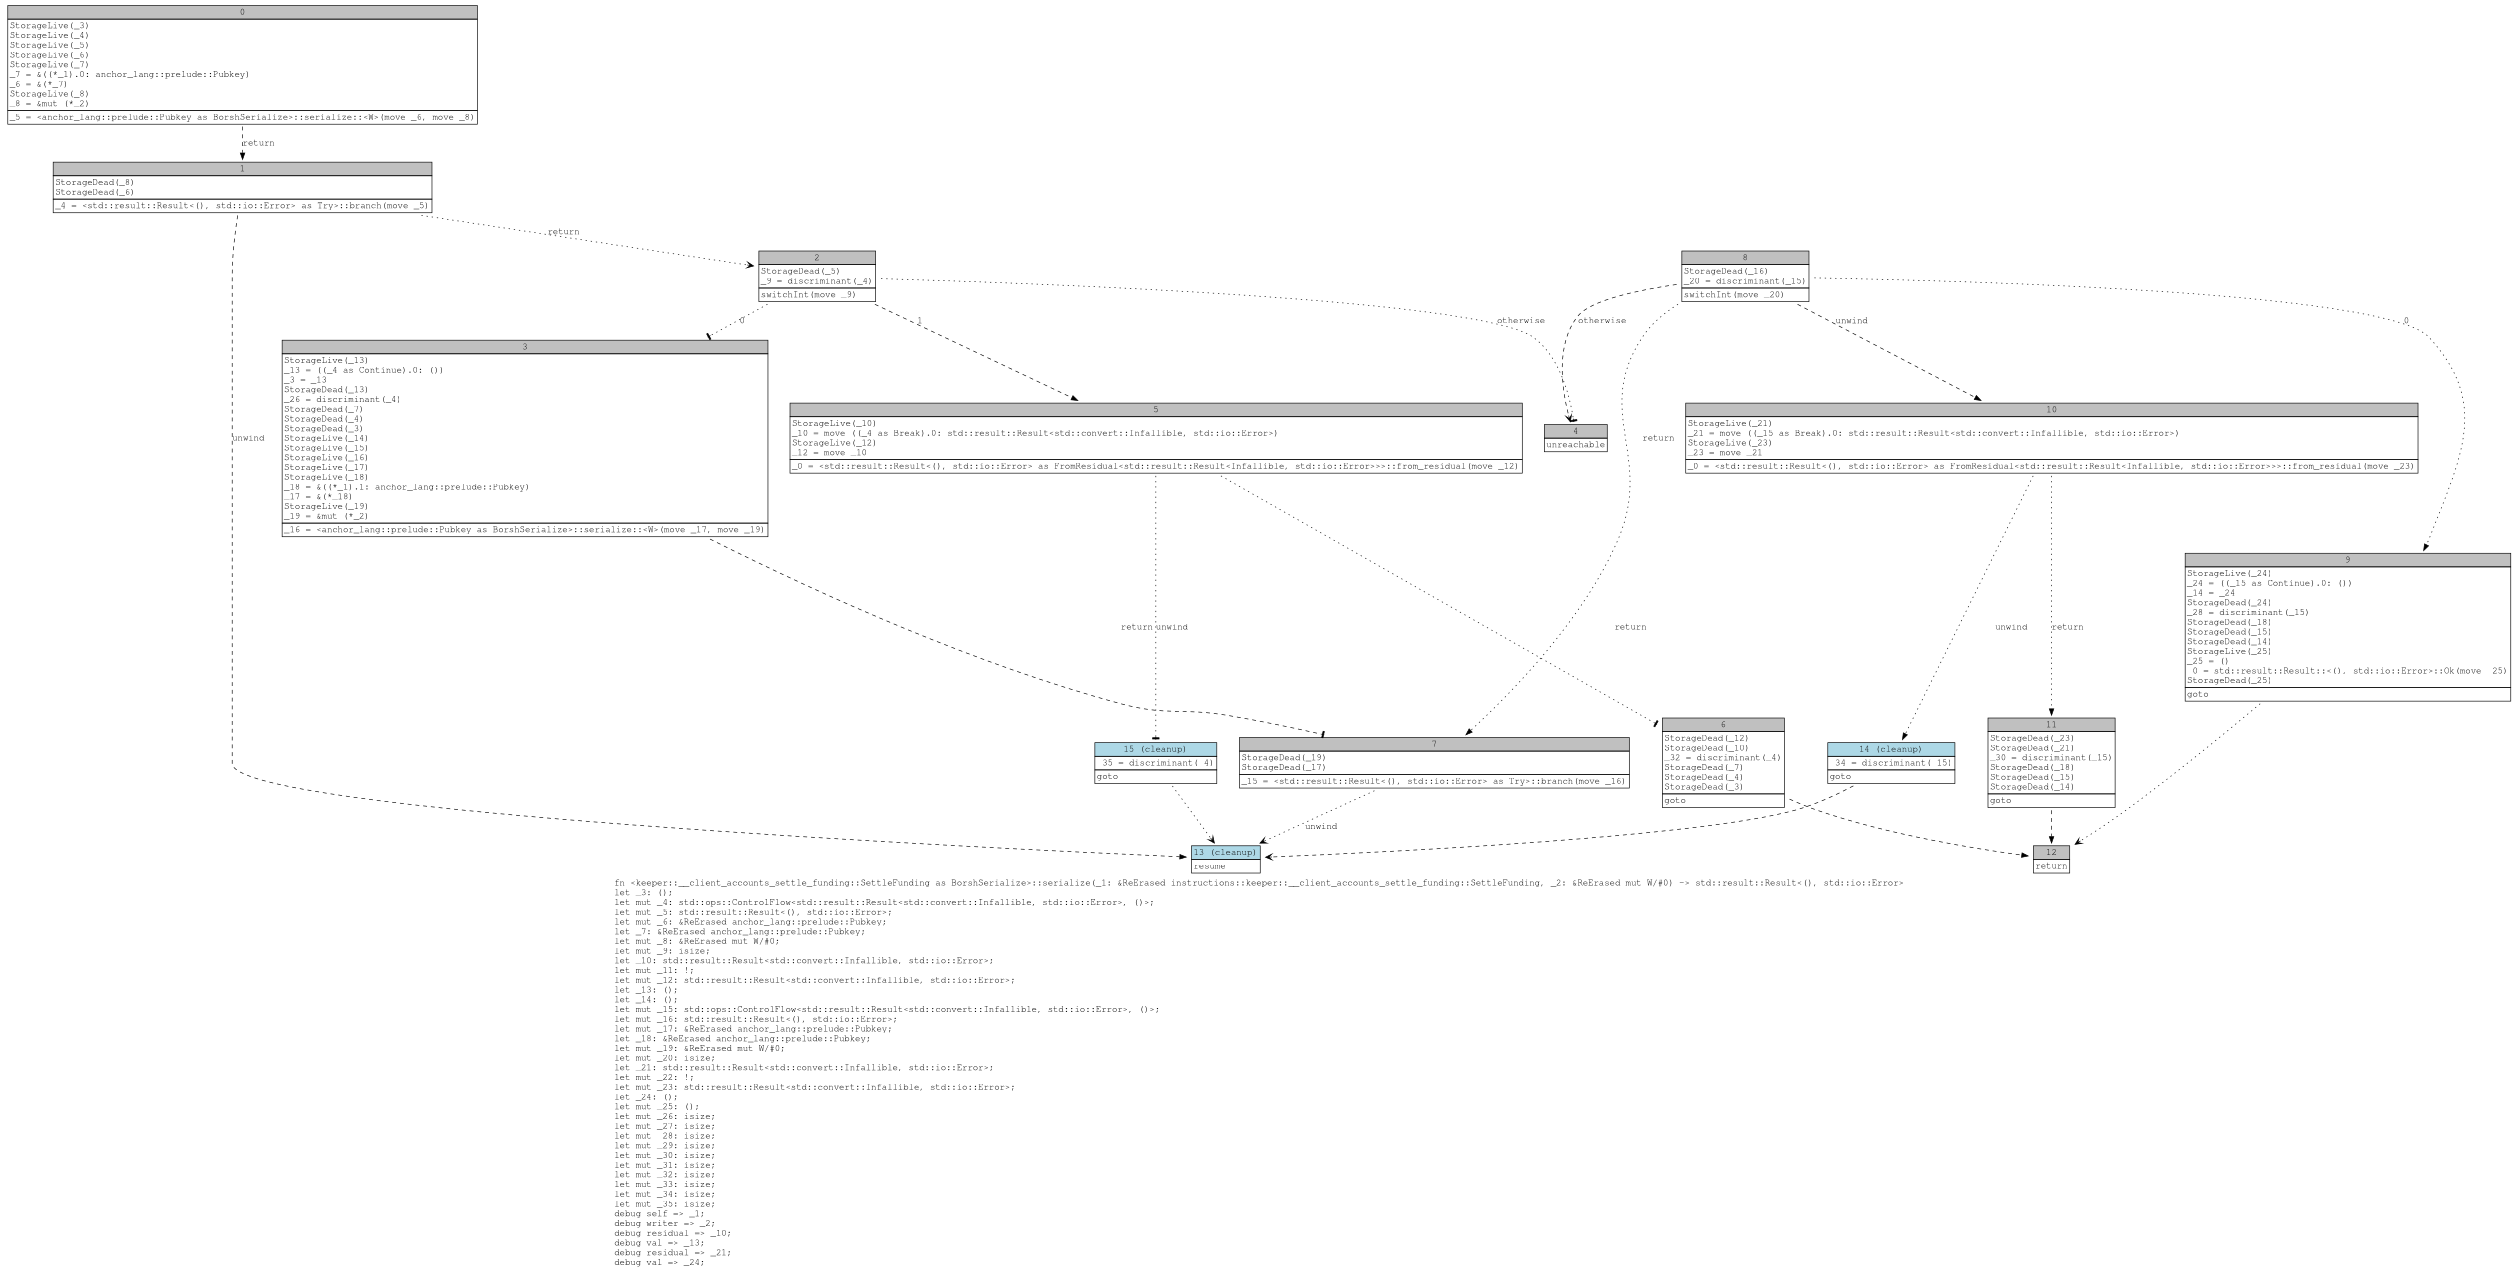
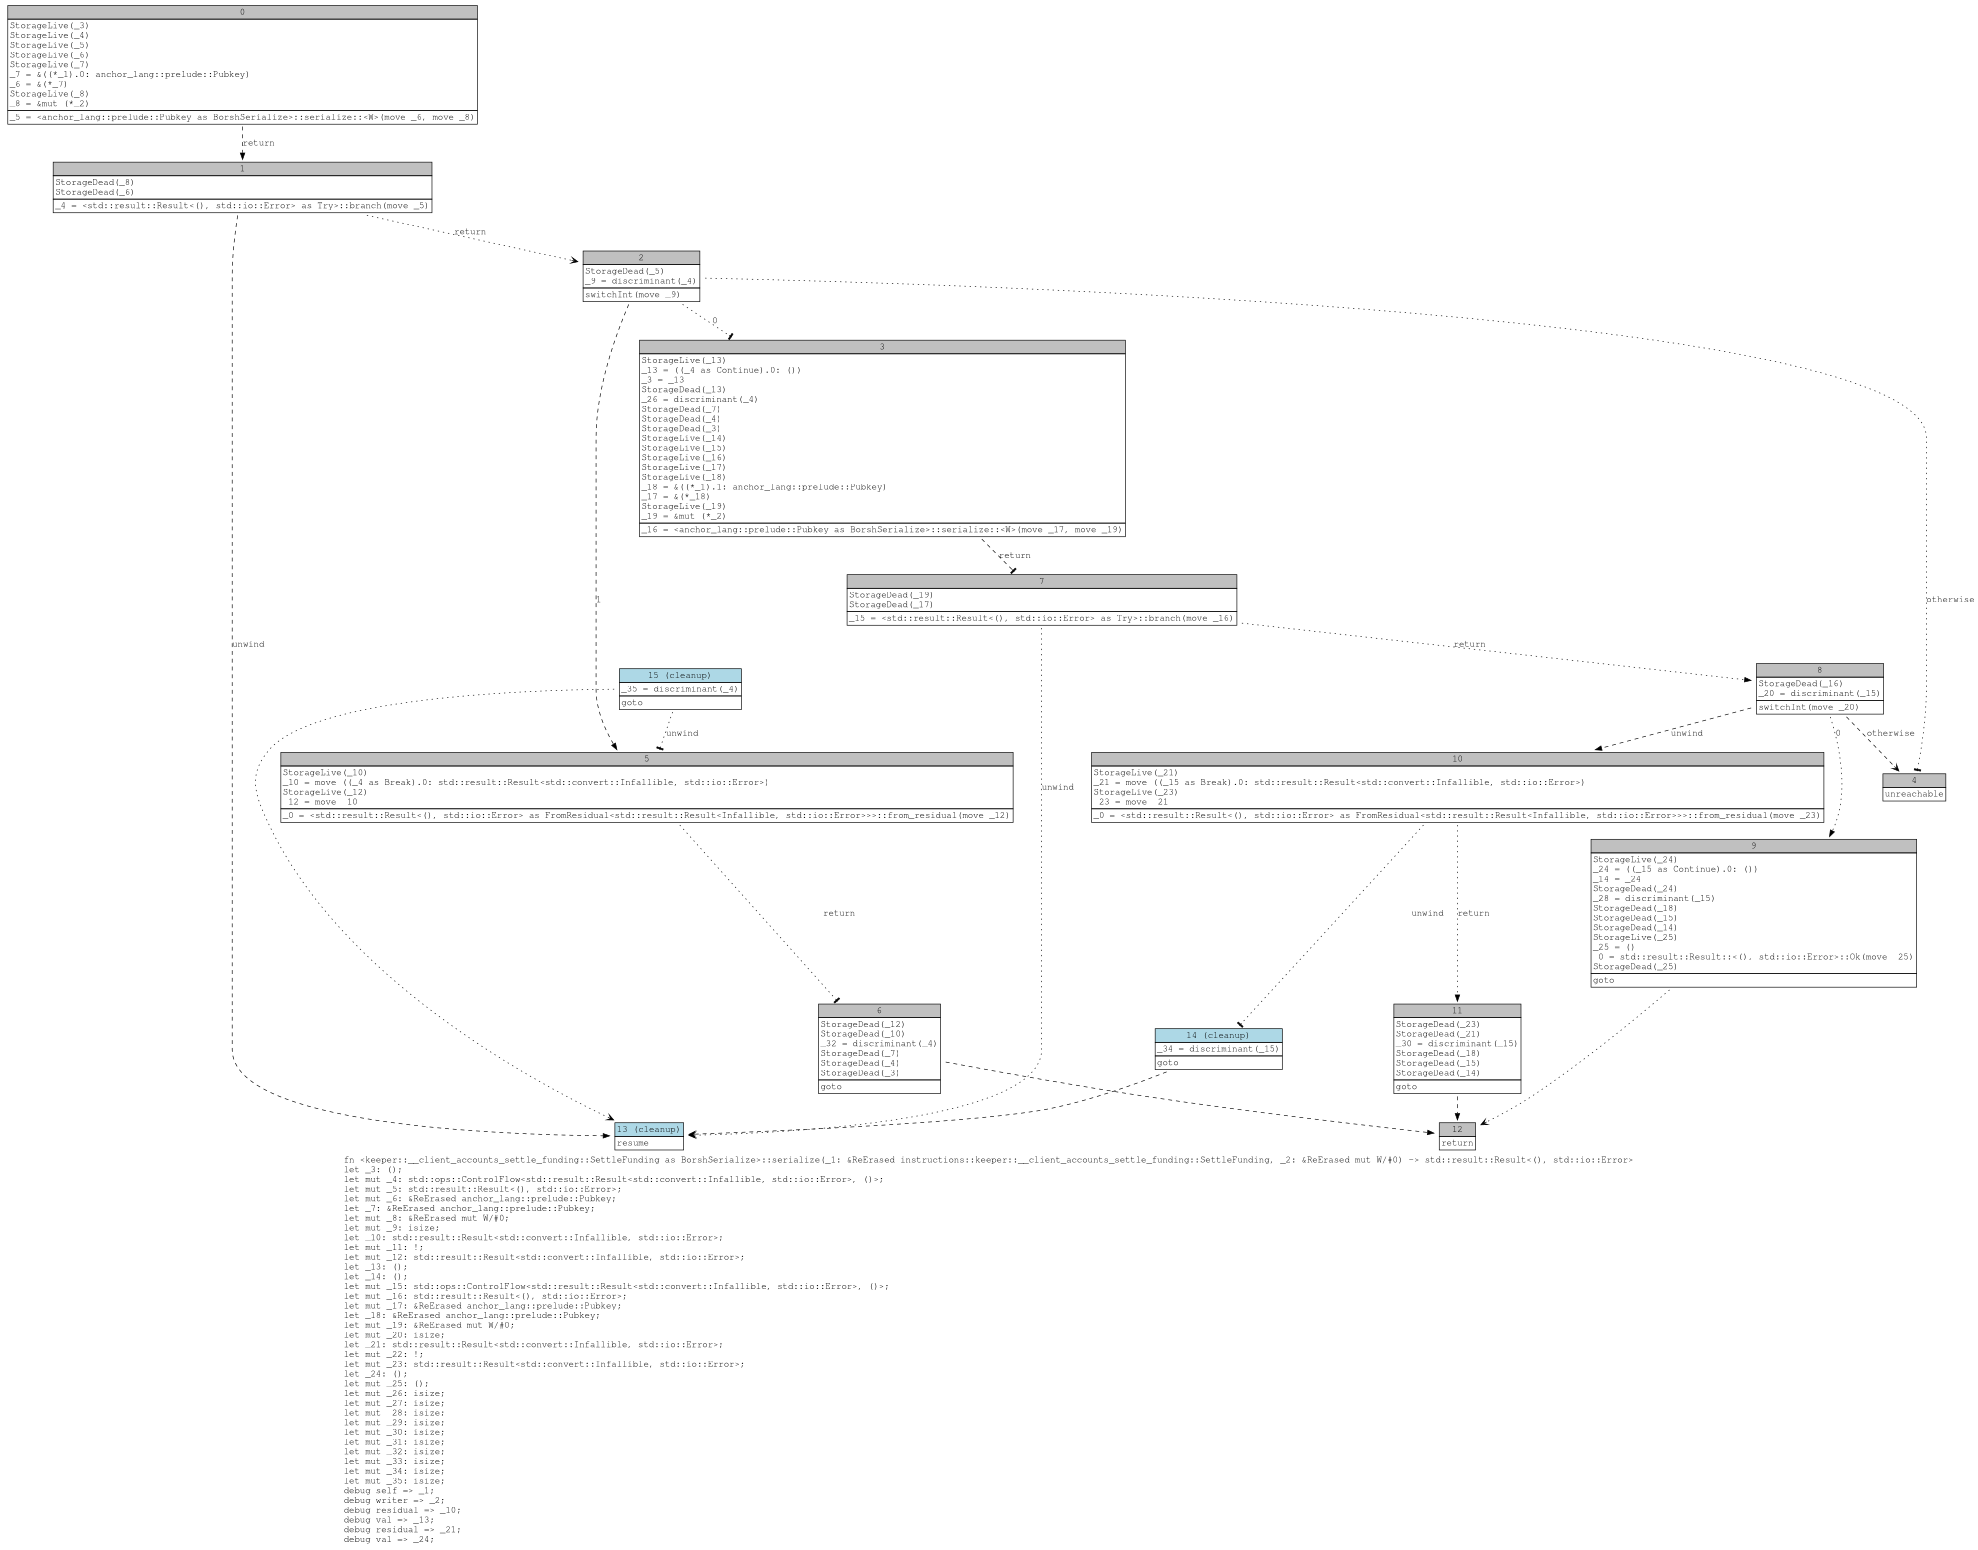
(1620, 533) -> (1493, 651)
(1969, 605) -> (1333, 924)
(1156, 606) -> (667, 729)
